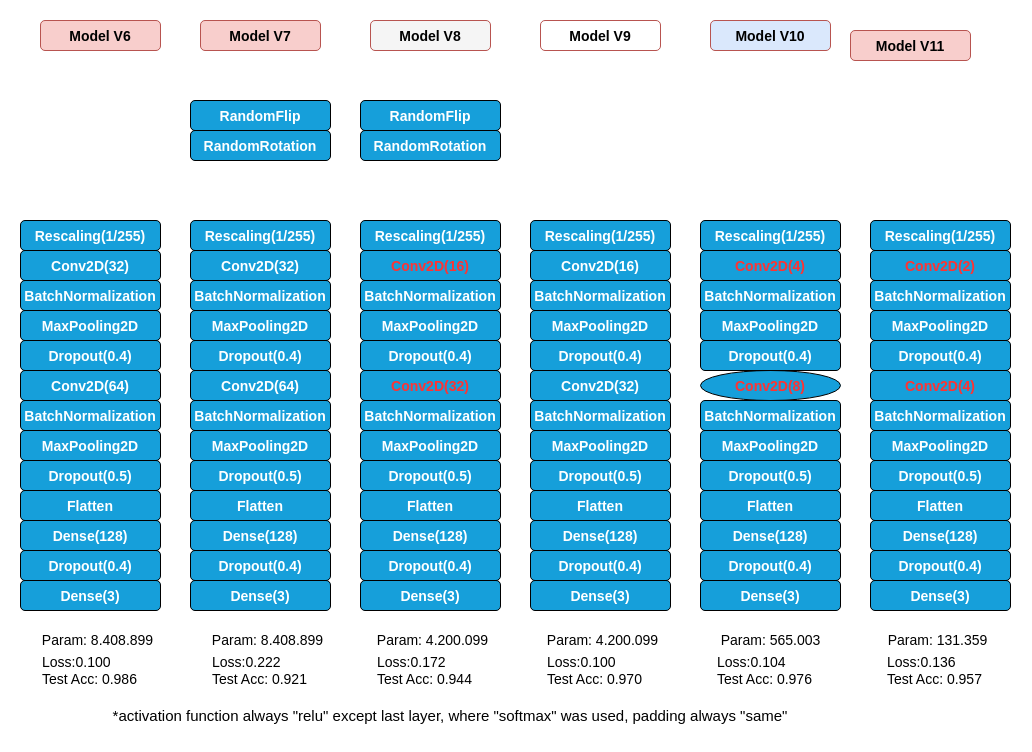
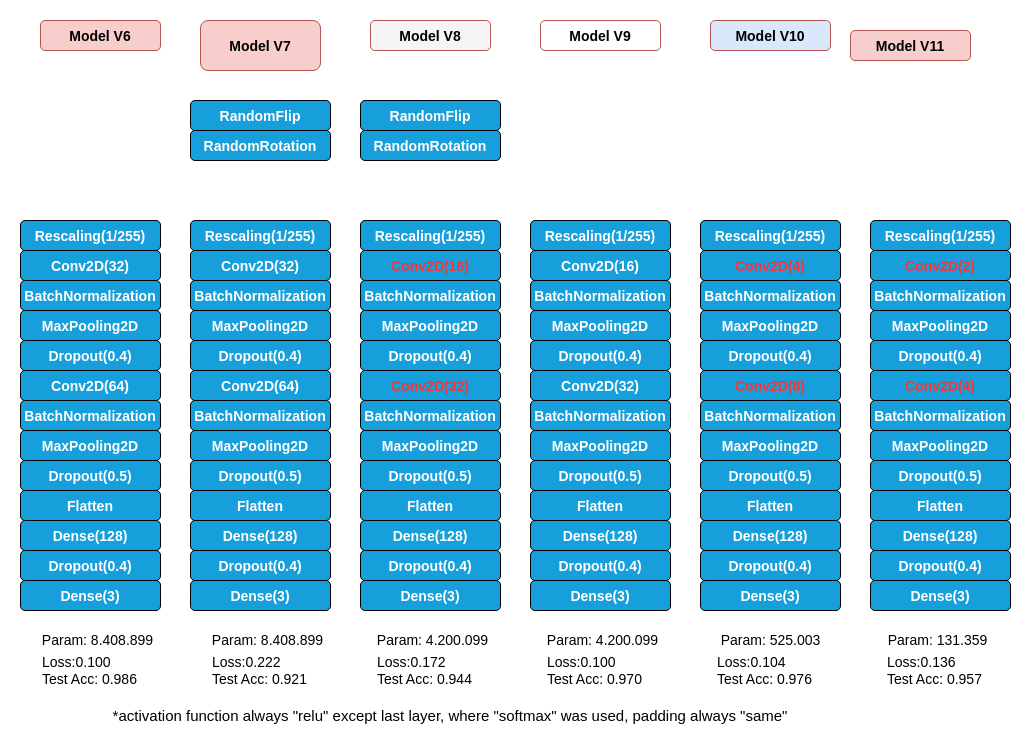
(261, 36) -> (261, 46)
(771, 386) -> (771, 386)
(771, 641) -> (771, 641)
